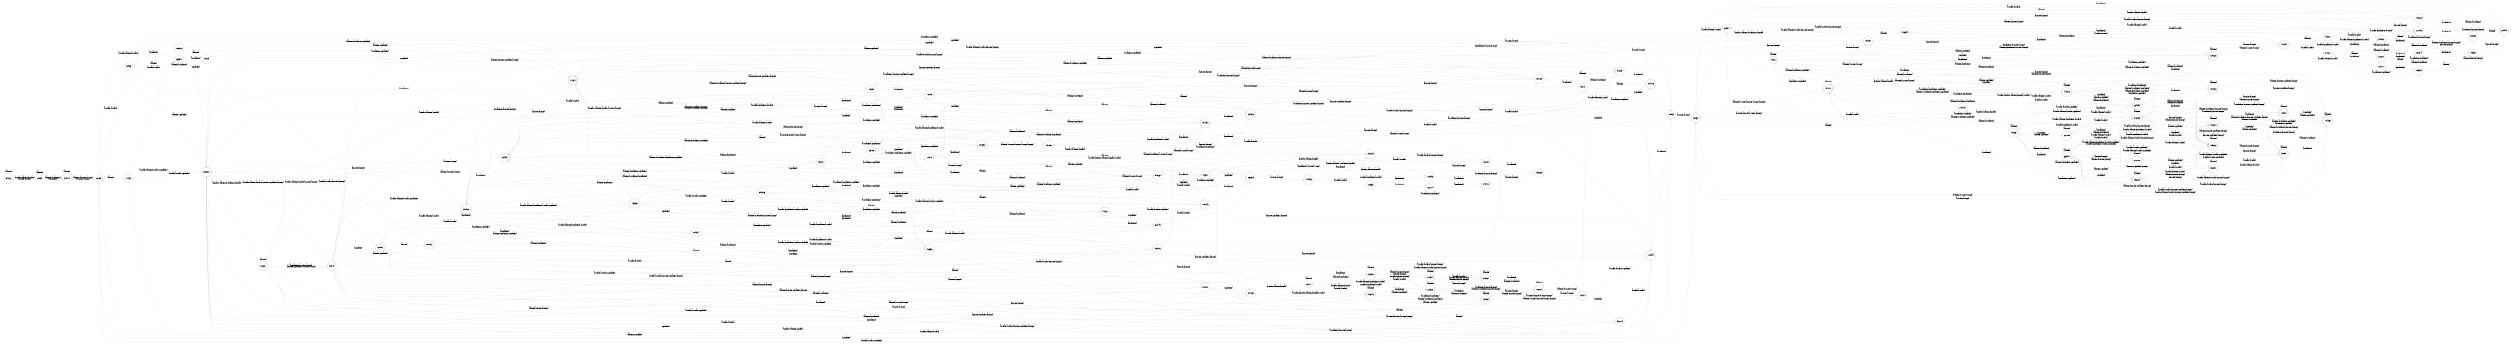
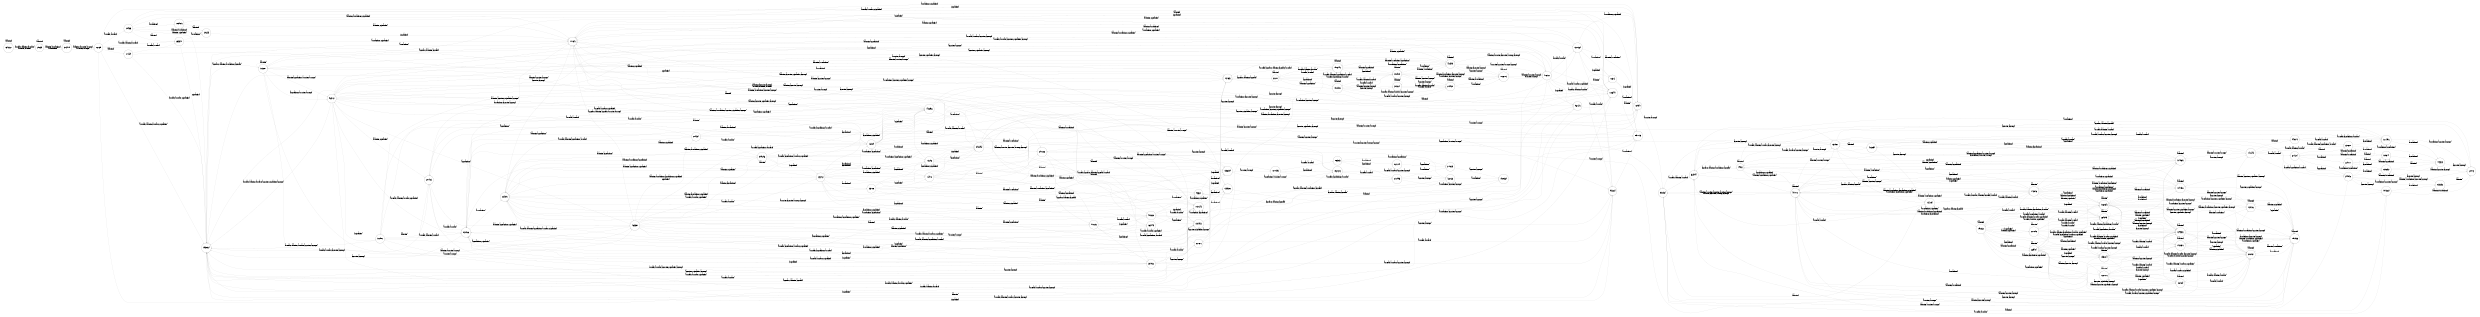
(1501, 176) -> (1562, 62)
none -> (919, 284)
